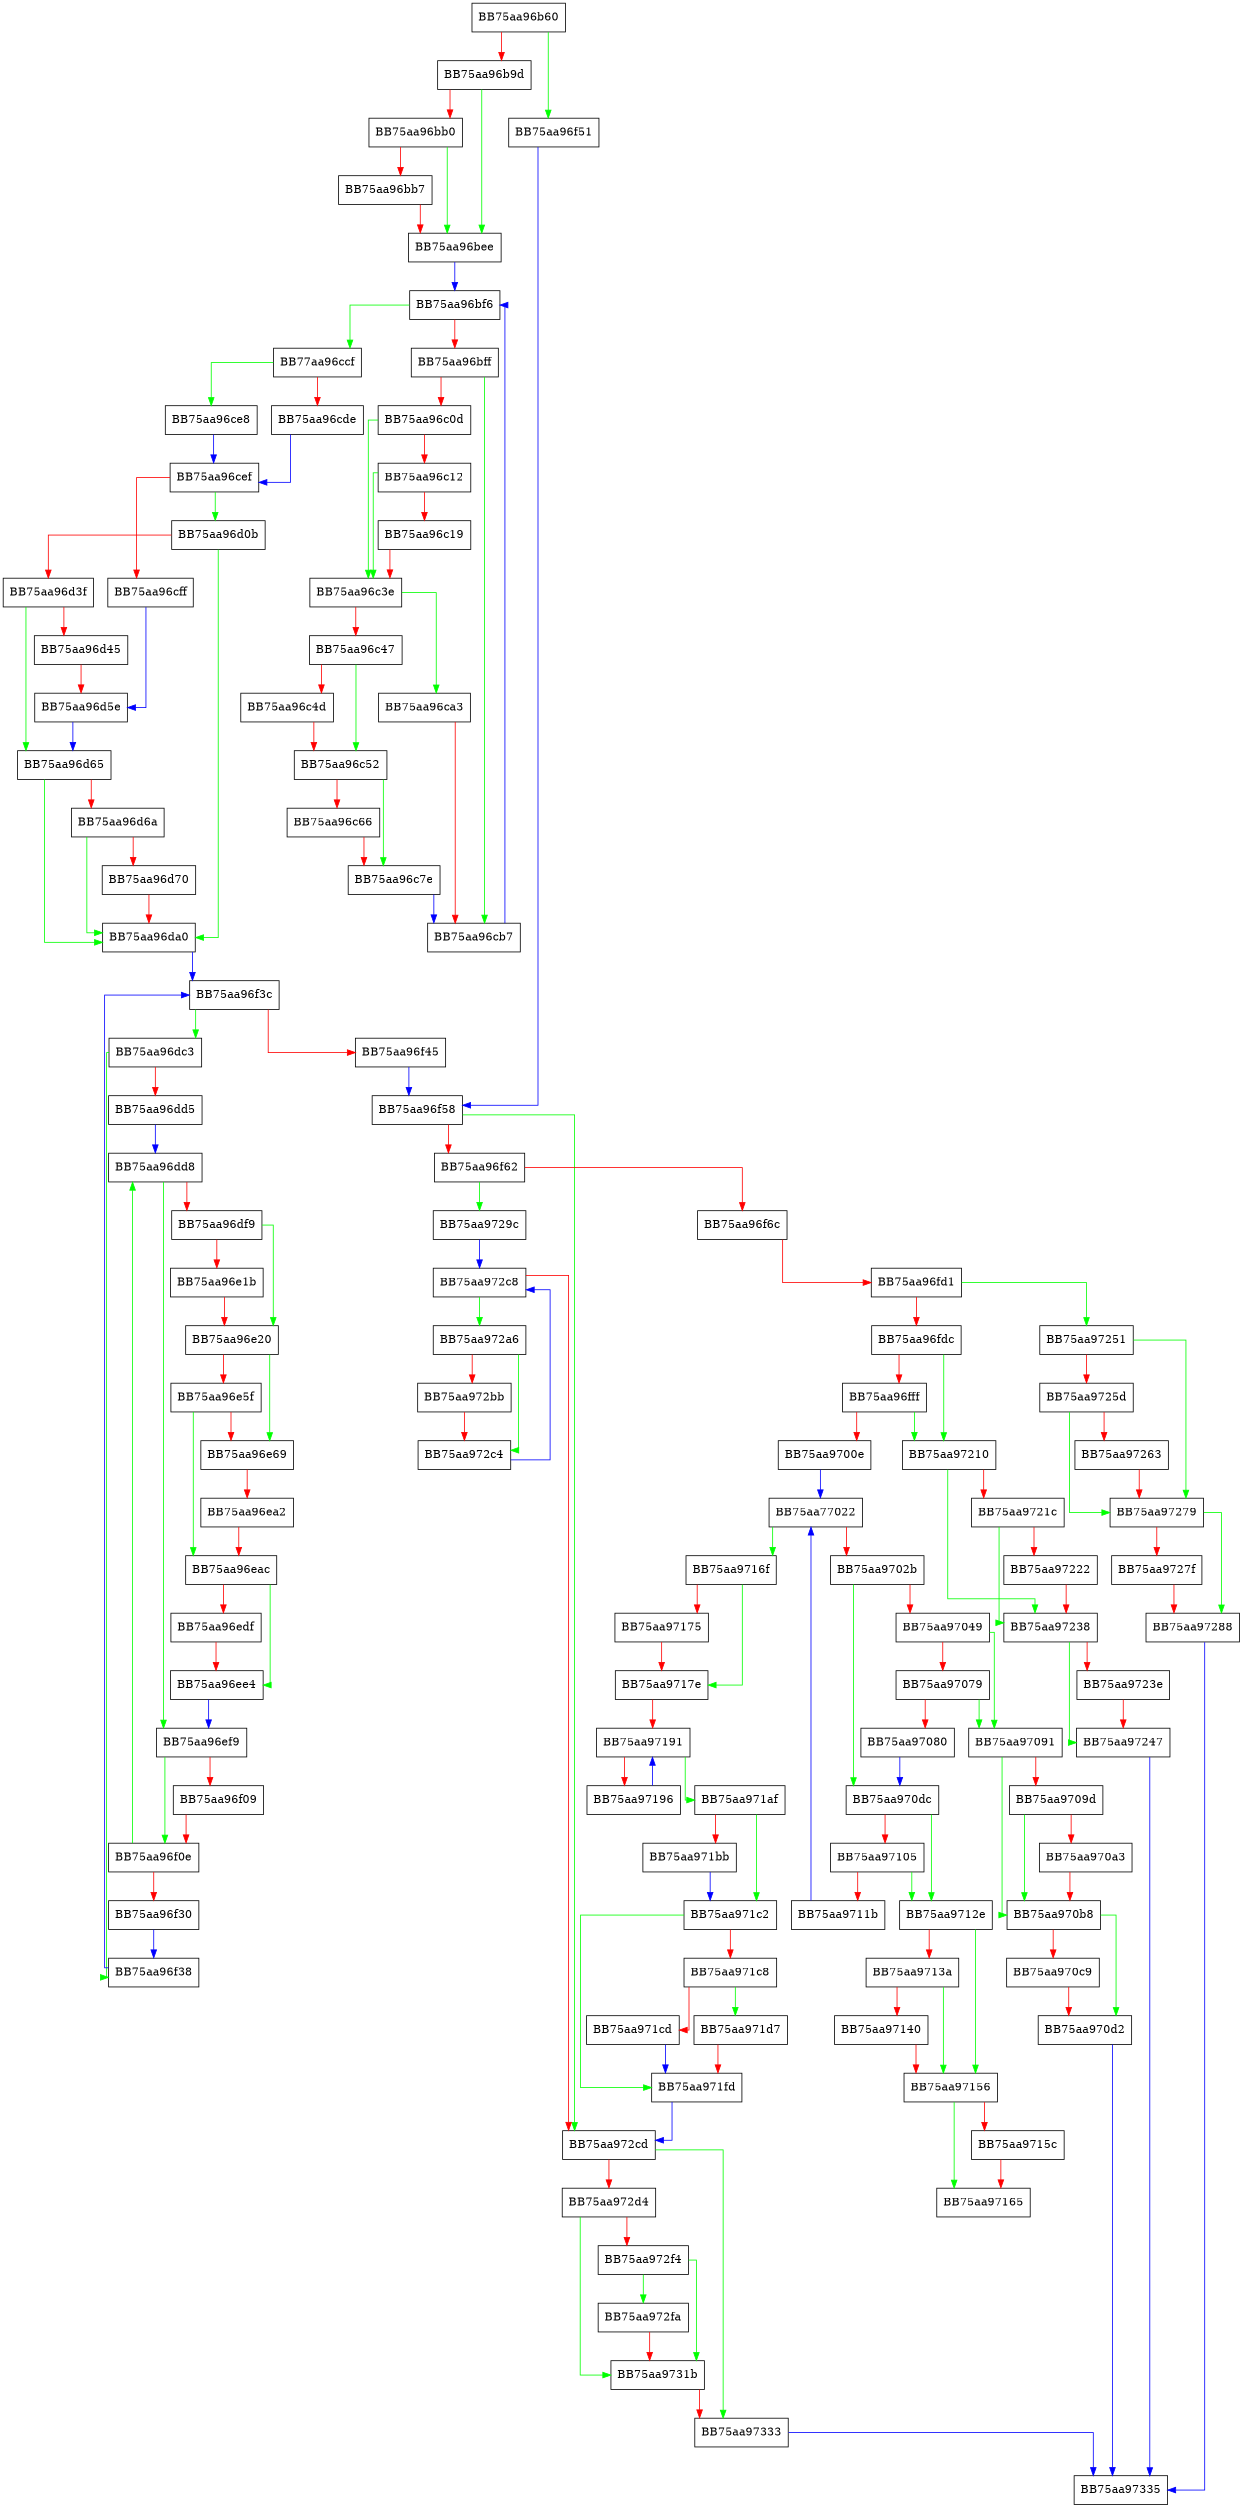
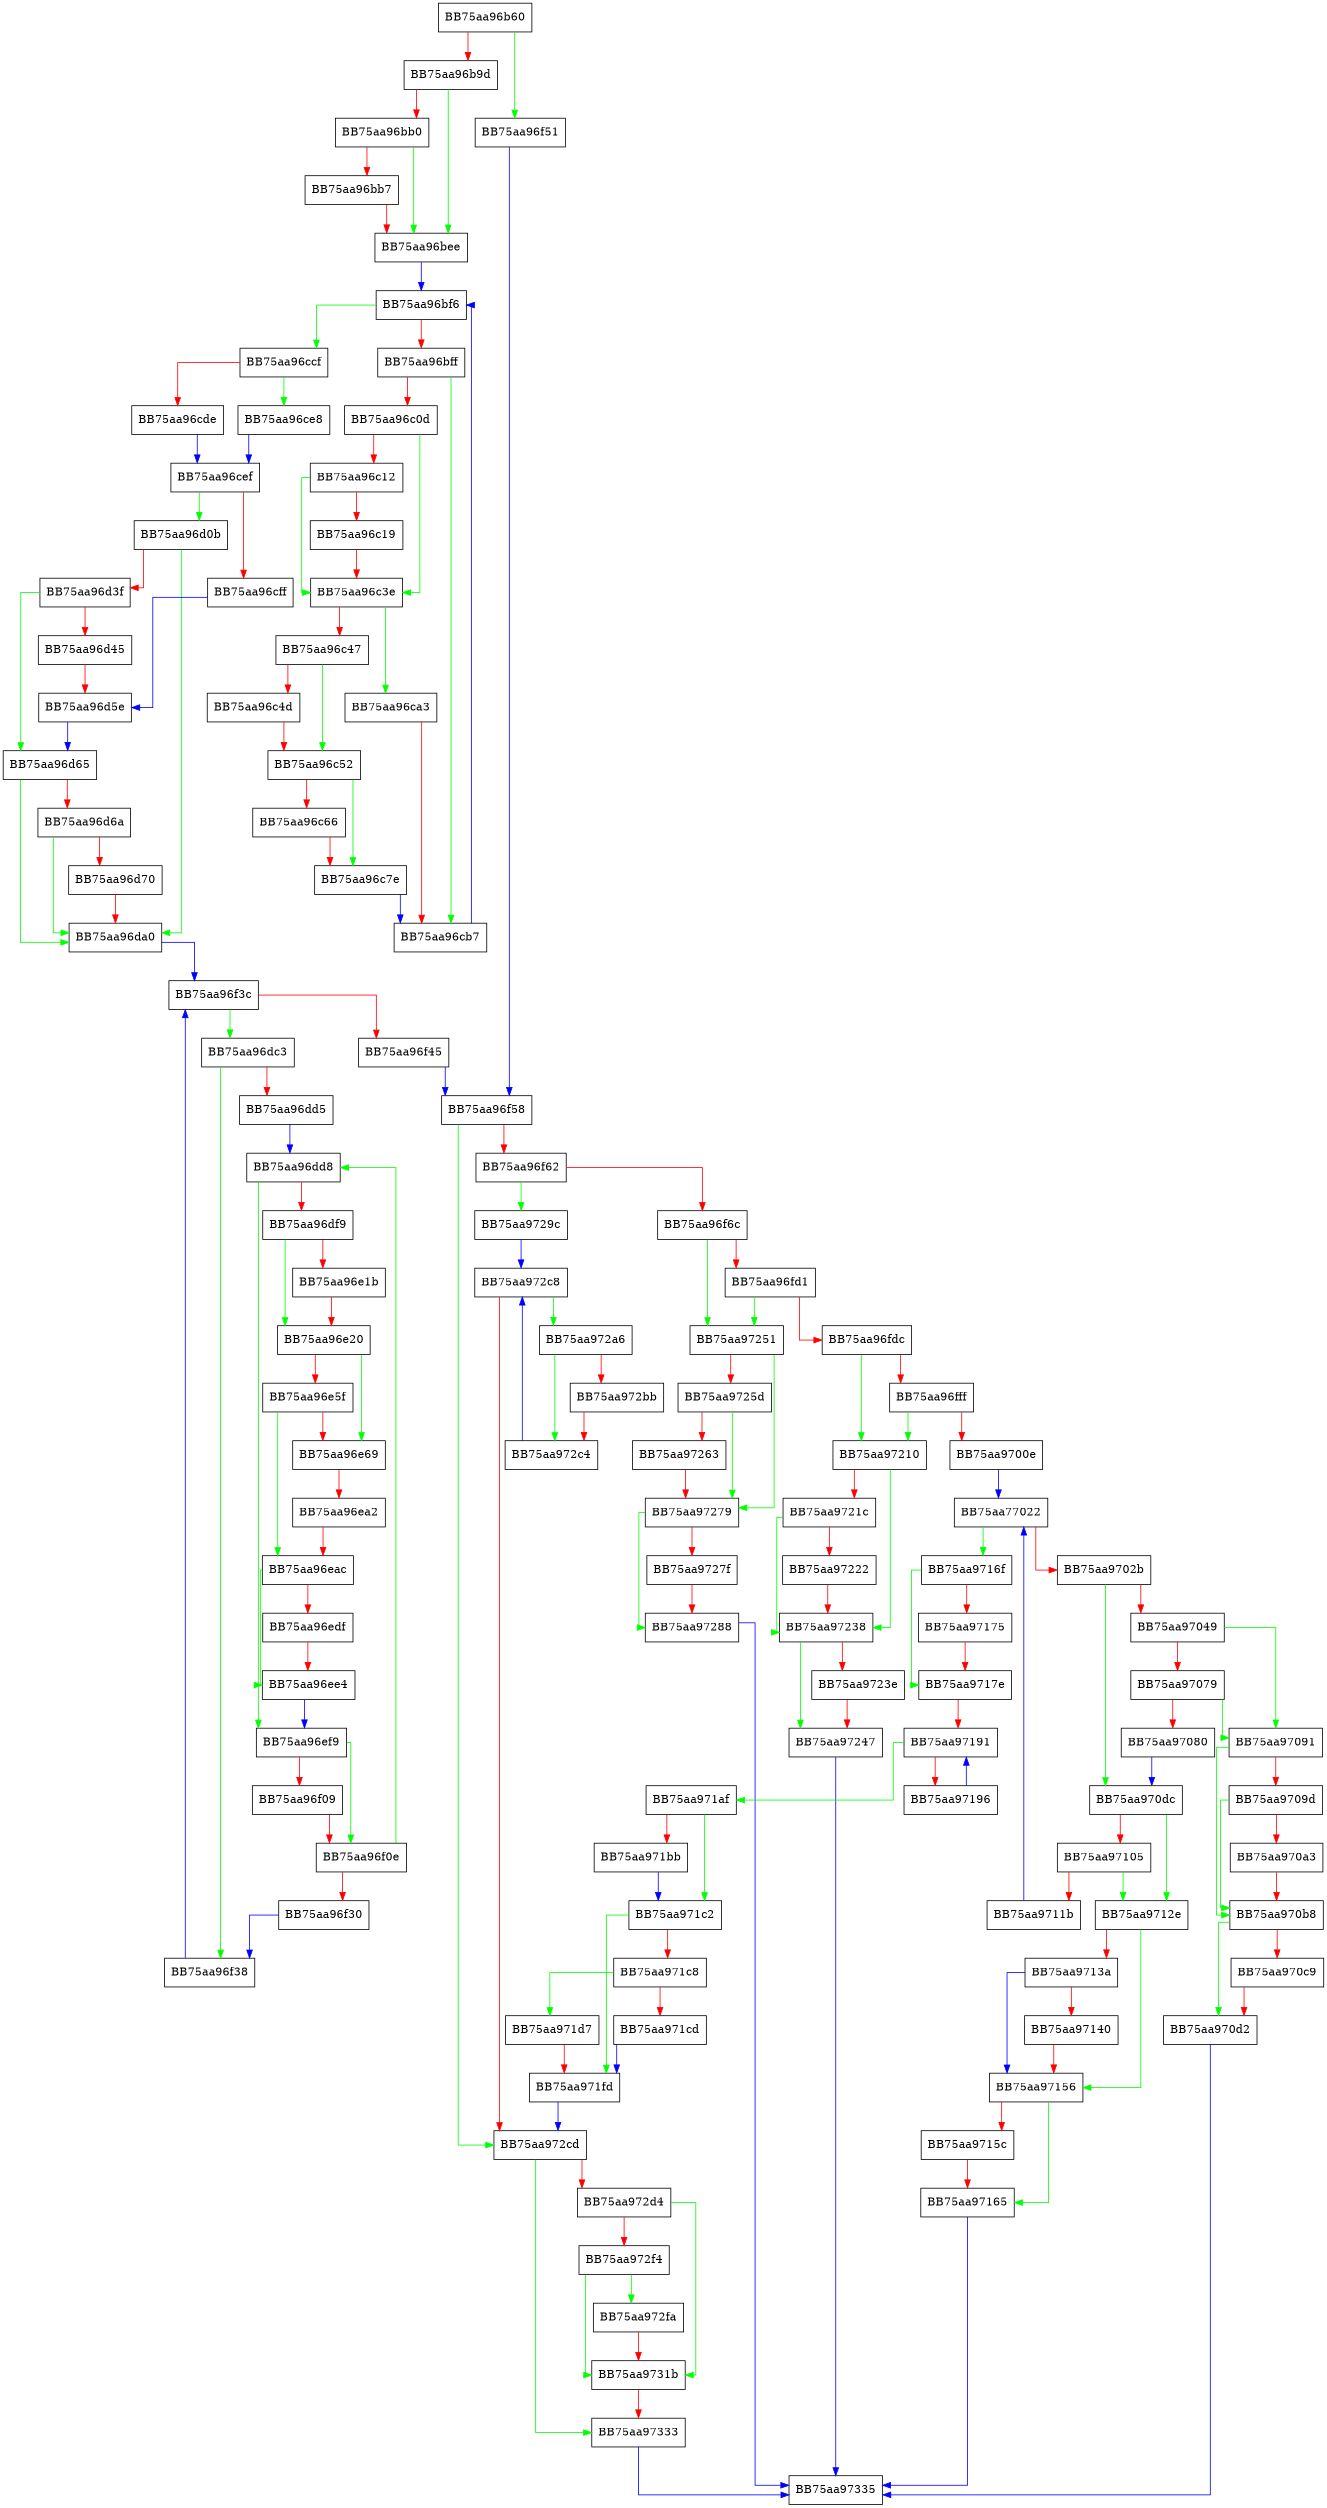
(317, 363) -> (284, 363)
none -> (708, 1279)
(943, 2026) -> (1007, 2010)
none -> (968, 2390)
